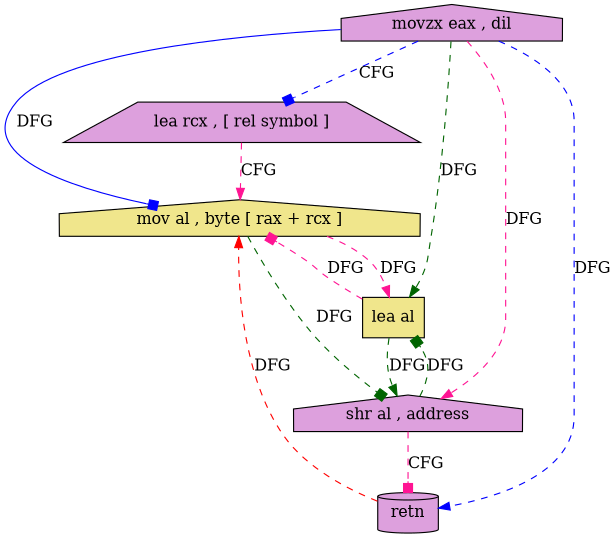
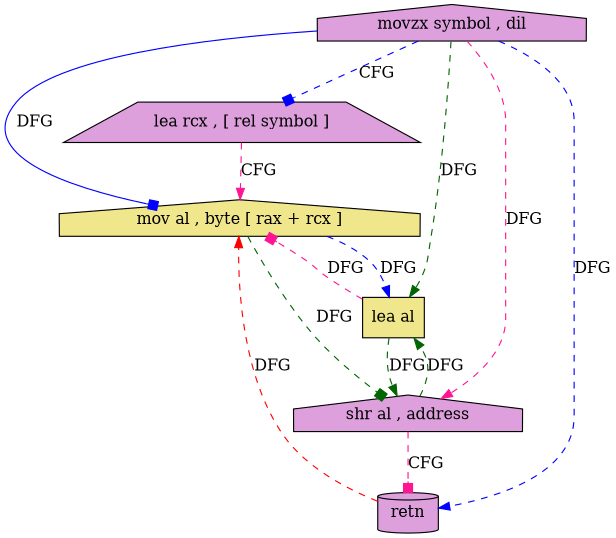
(452, 25) -> (452, 25)
(362, 255) -> (362, 255)
(428, 372) -> (428, 372)
